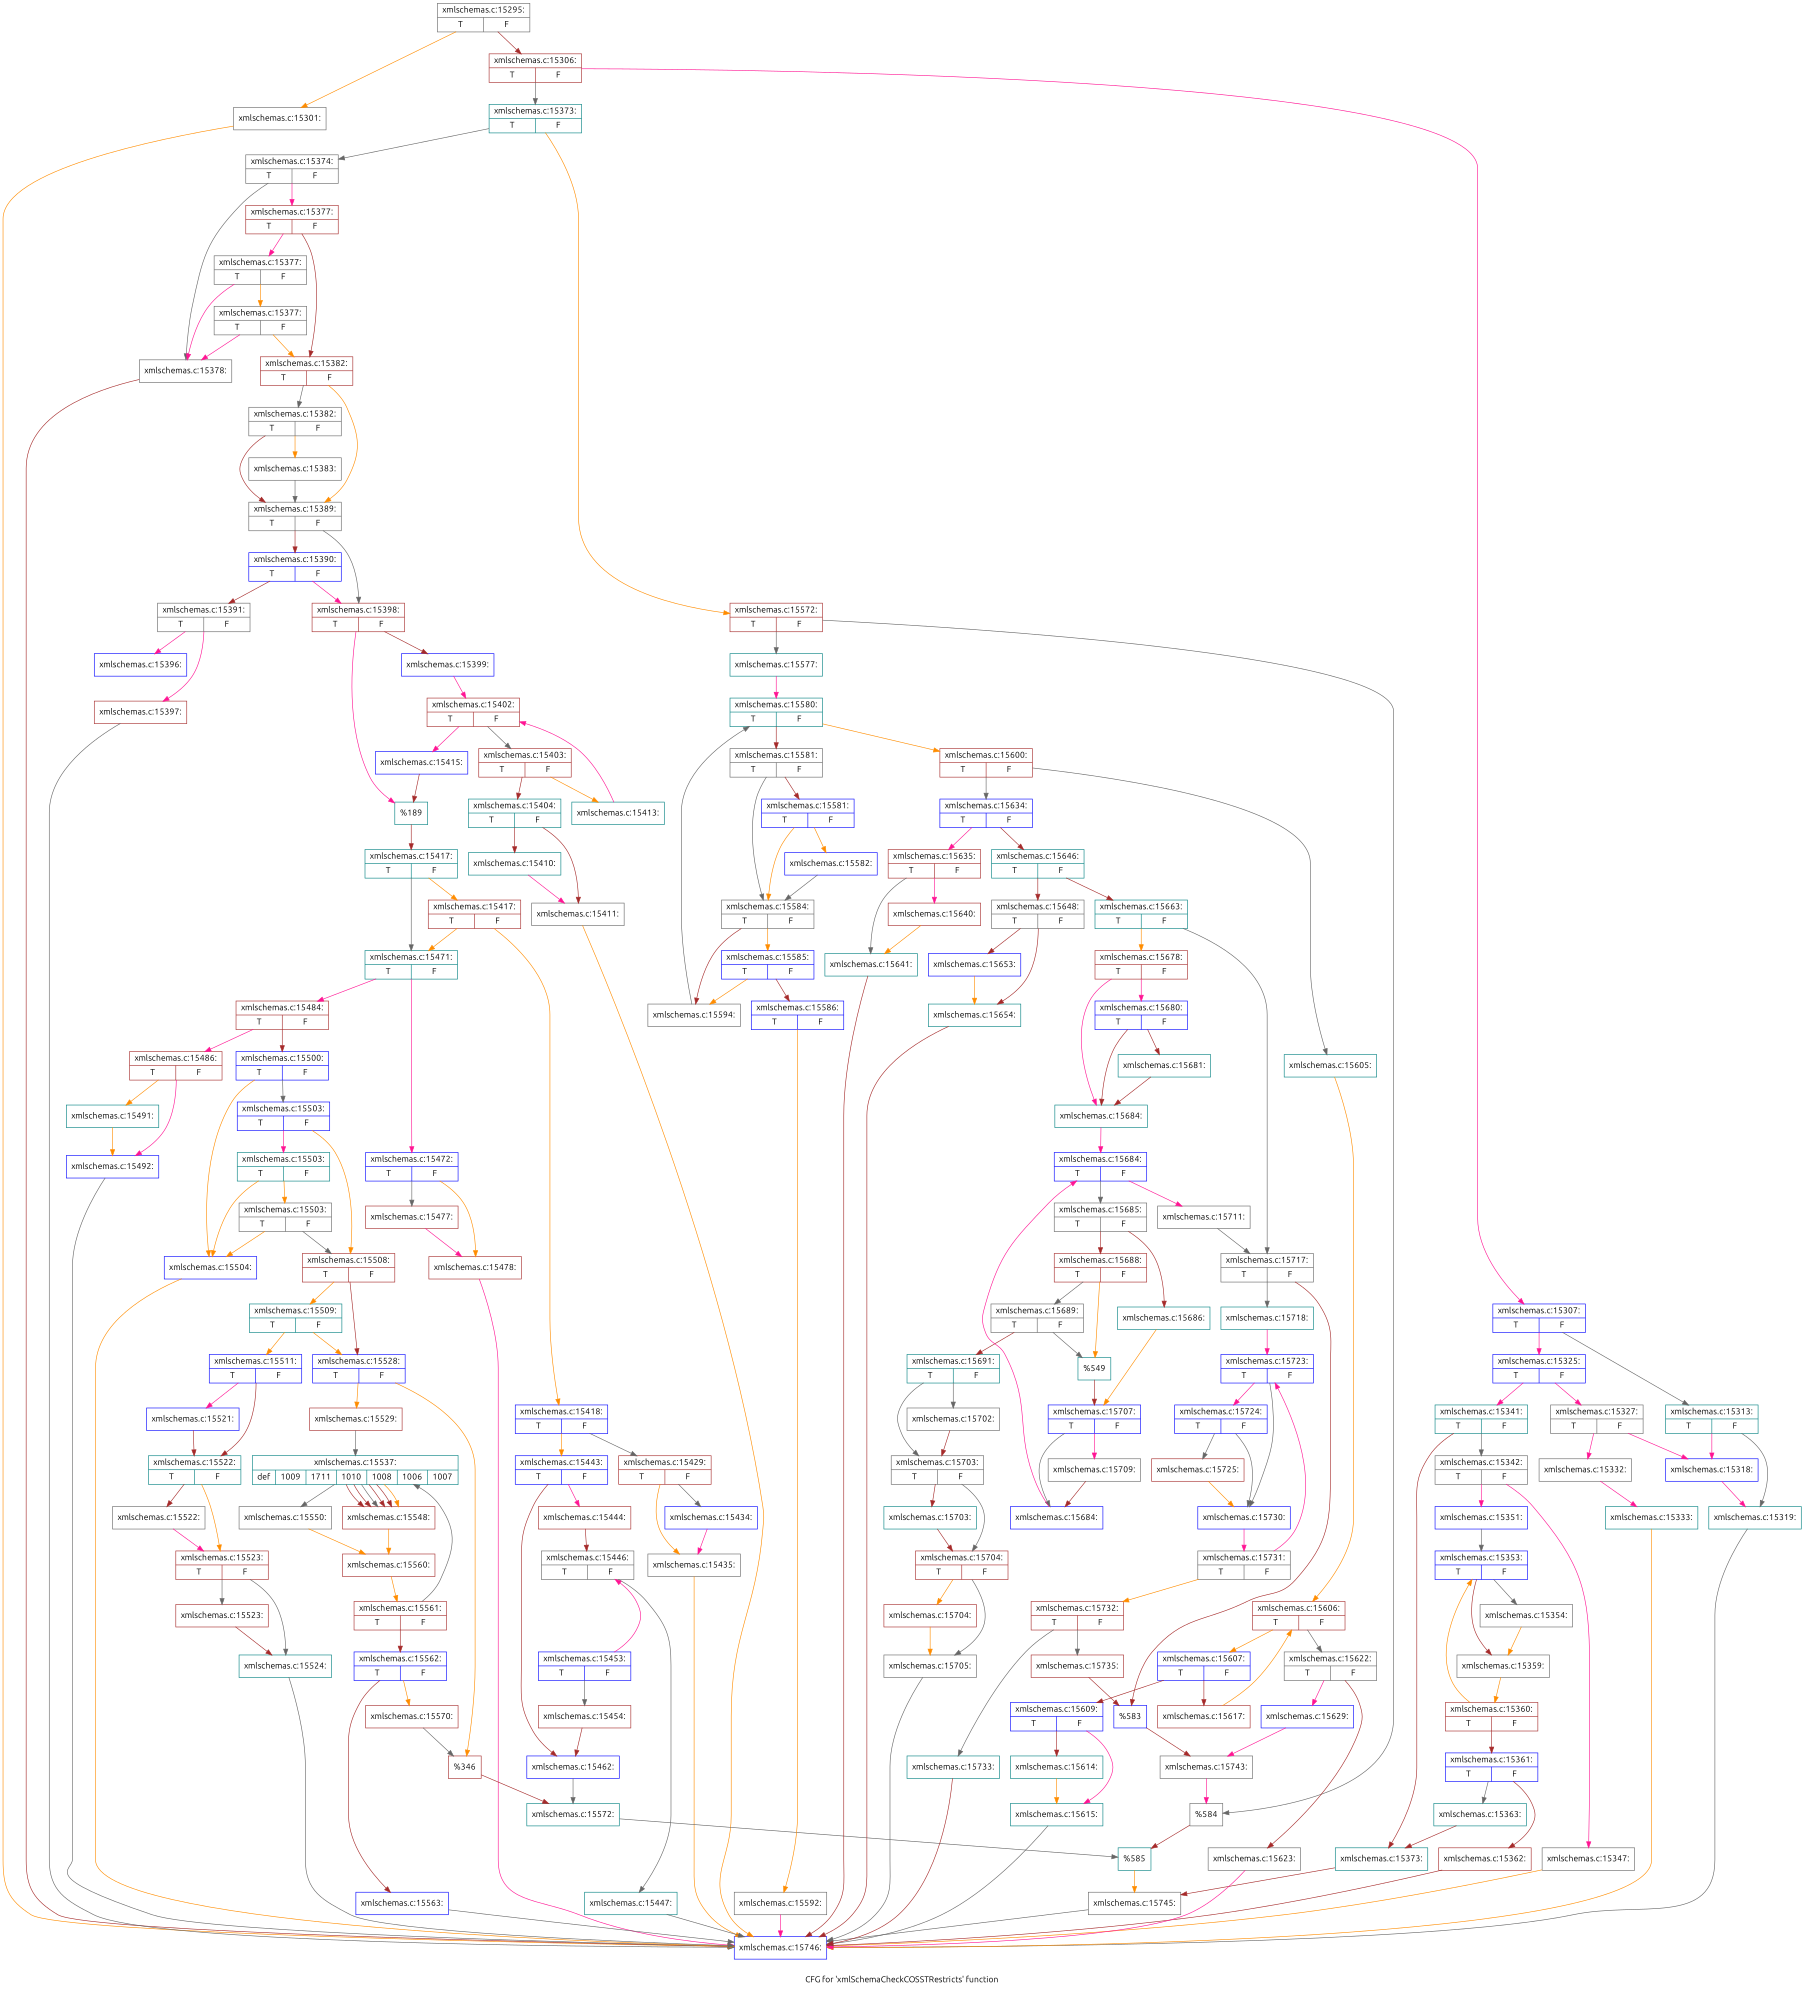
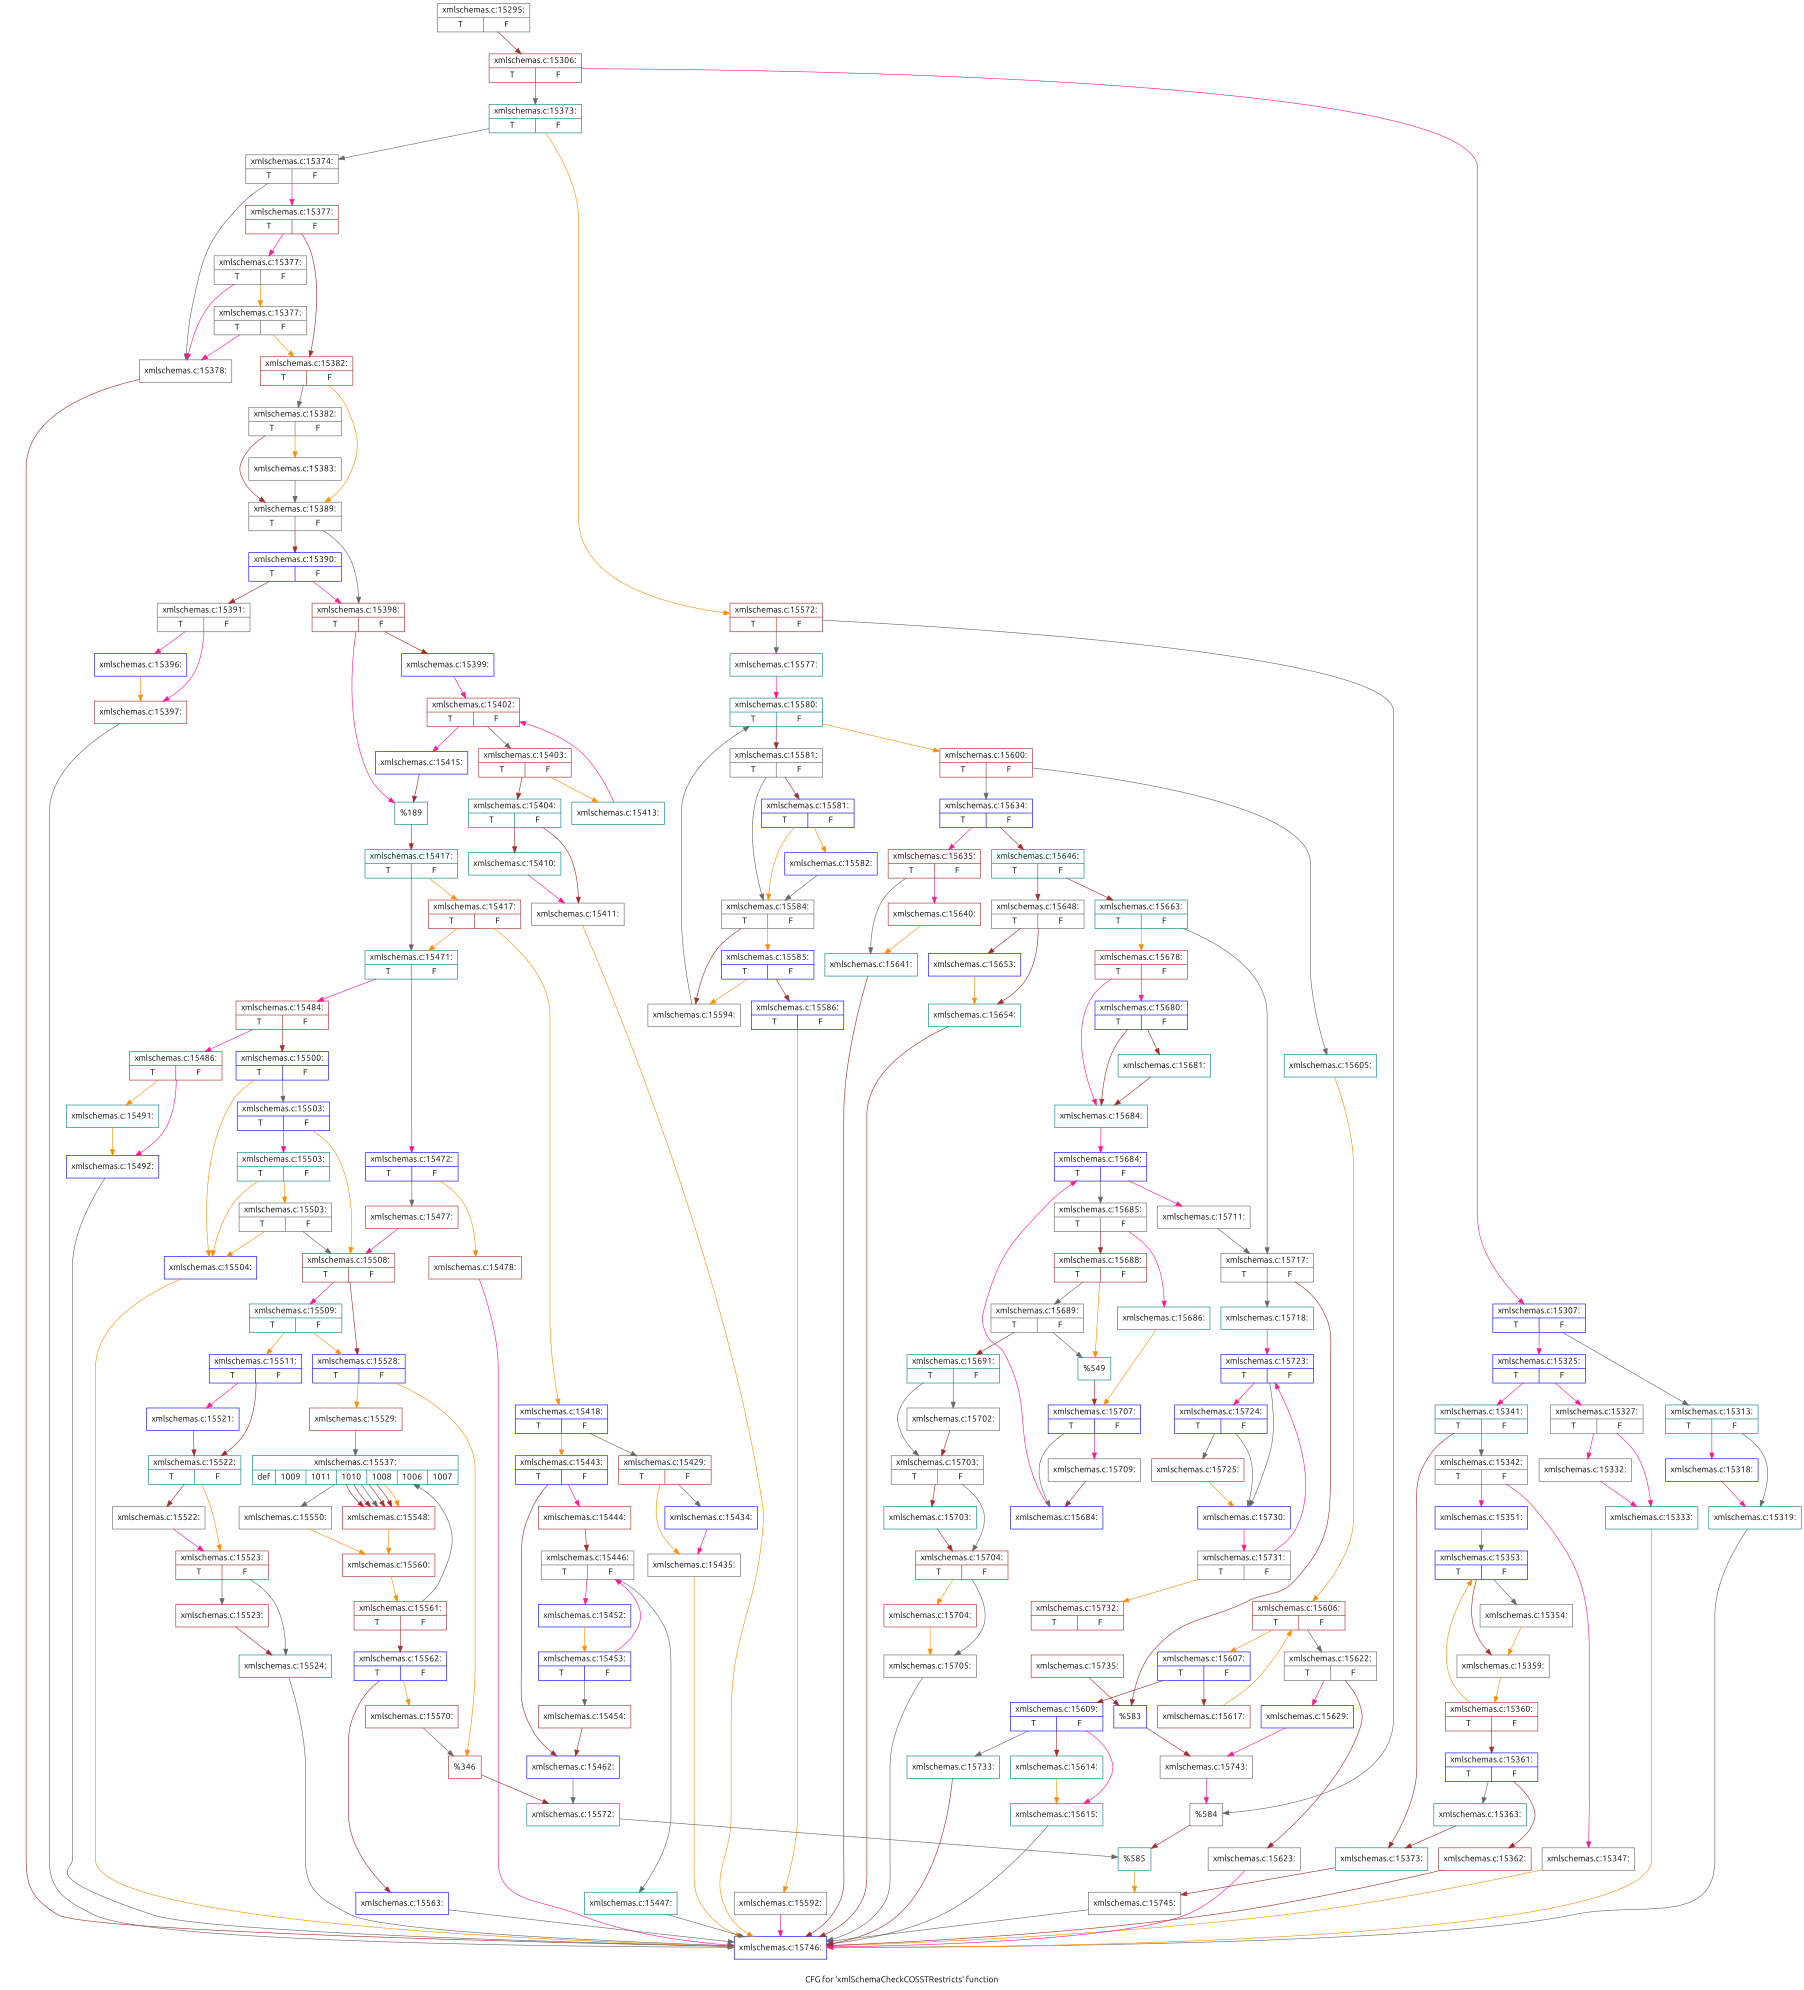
(280, 119) -> none
none -> (141, 686)
(441, 1241) -> (385, 1239)
(1156, 1261) -> (1156, 1261)
(324, 1291) -> (324, 1291)
(1655, 1445) -> (1641, 1463)
(321, 1477) -> (321, 1477)
none -> (585, 1616)
(1077, 1639) -> none
(1000, 1684) -> (1005, 1742)
